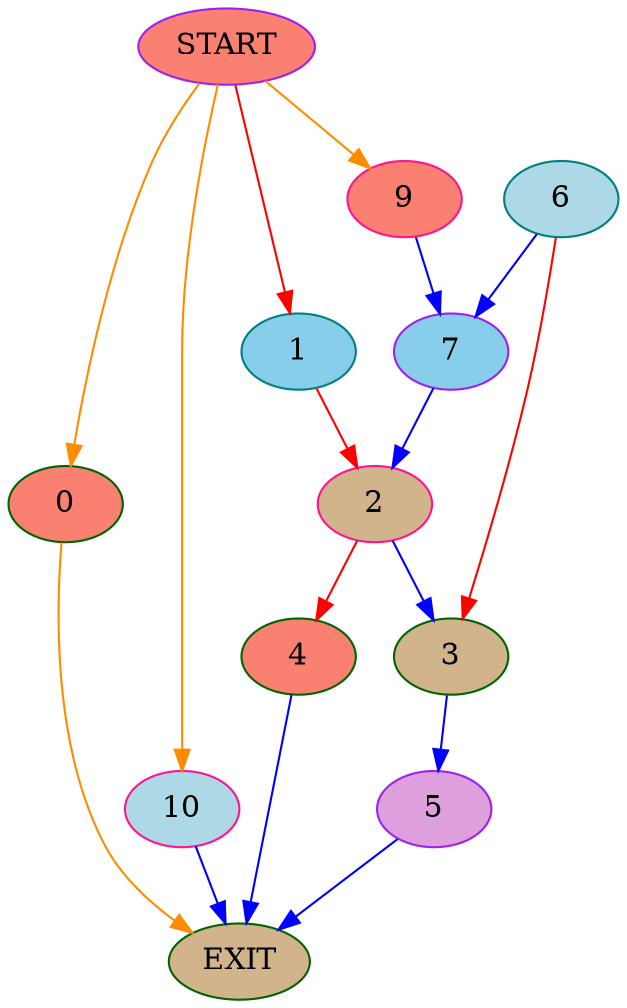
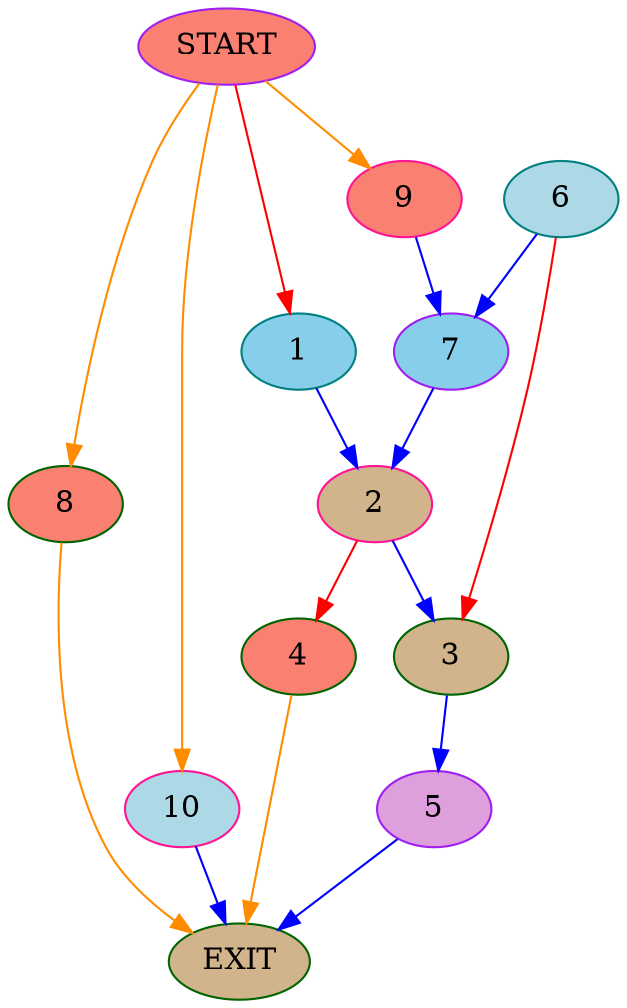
(332, 418) -> (332, 418)
(66, 504) -> (66, 504)
(271, 799) -> (271, 799)
